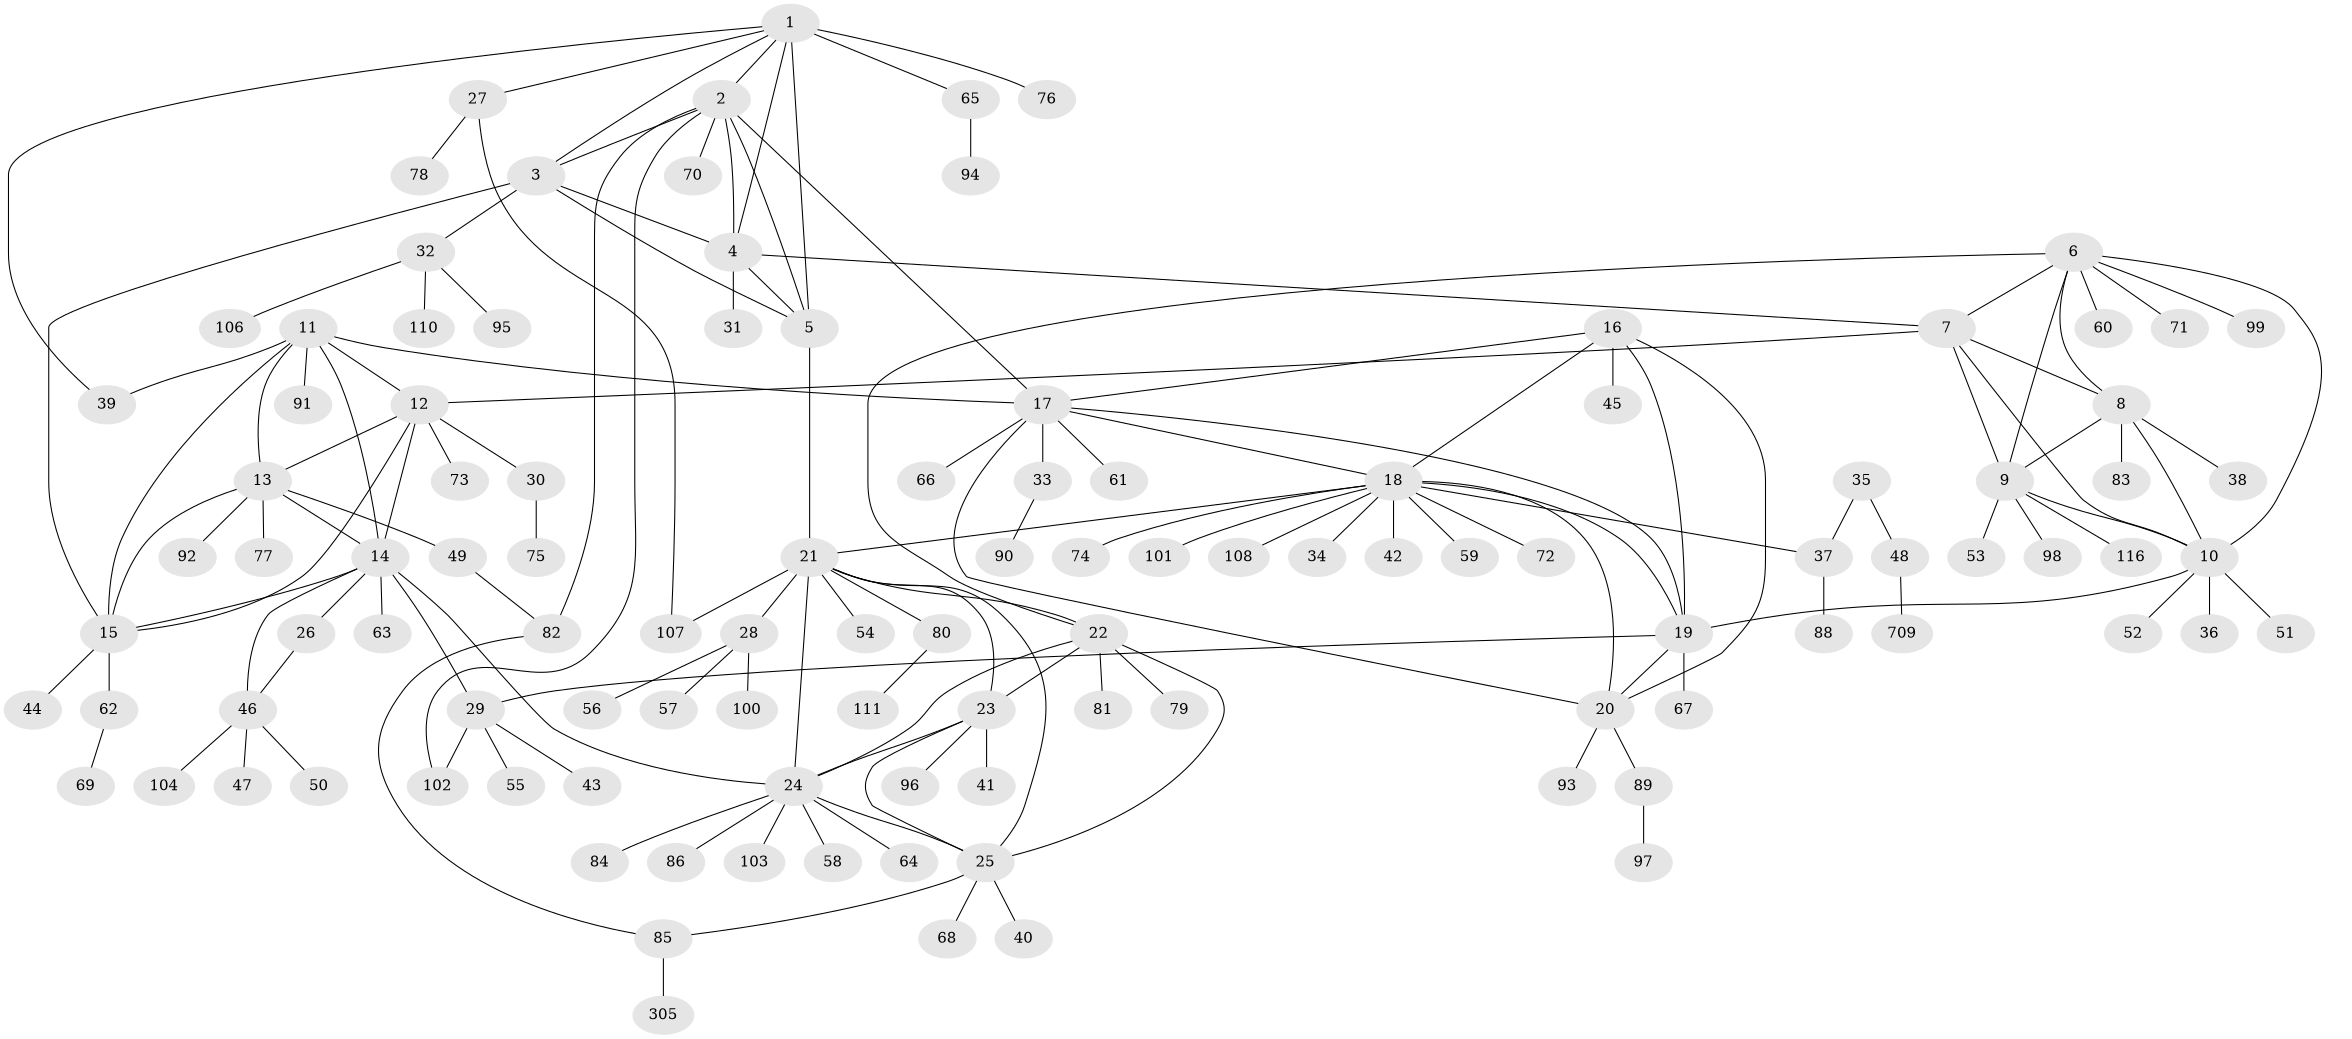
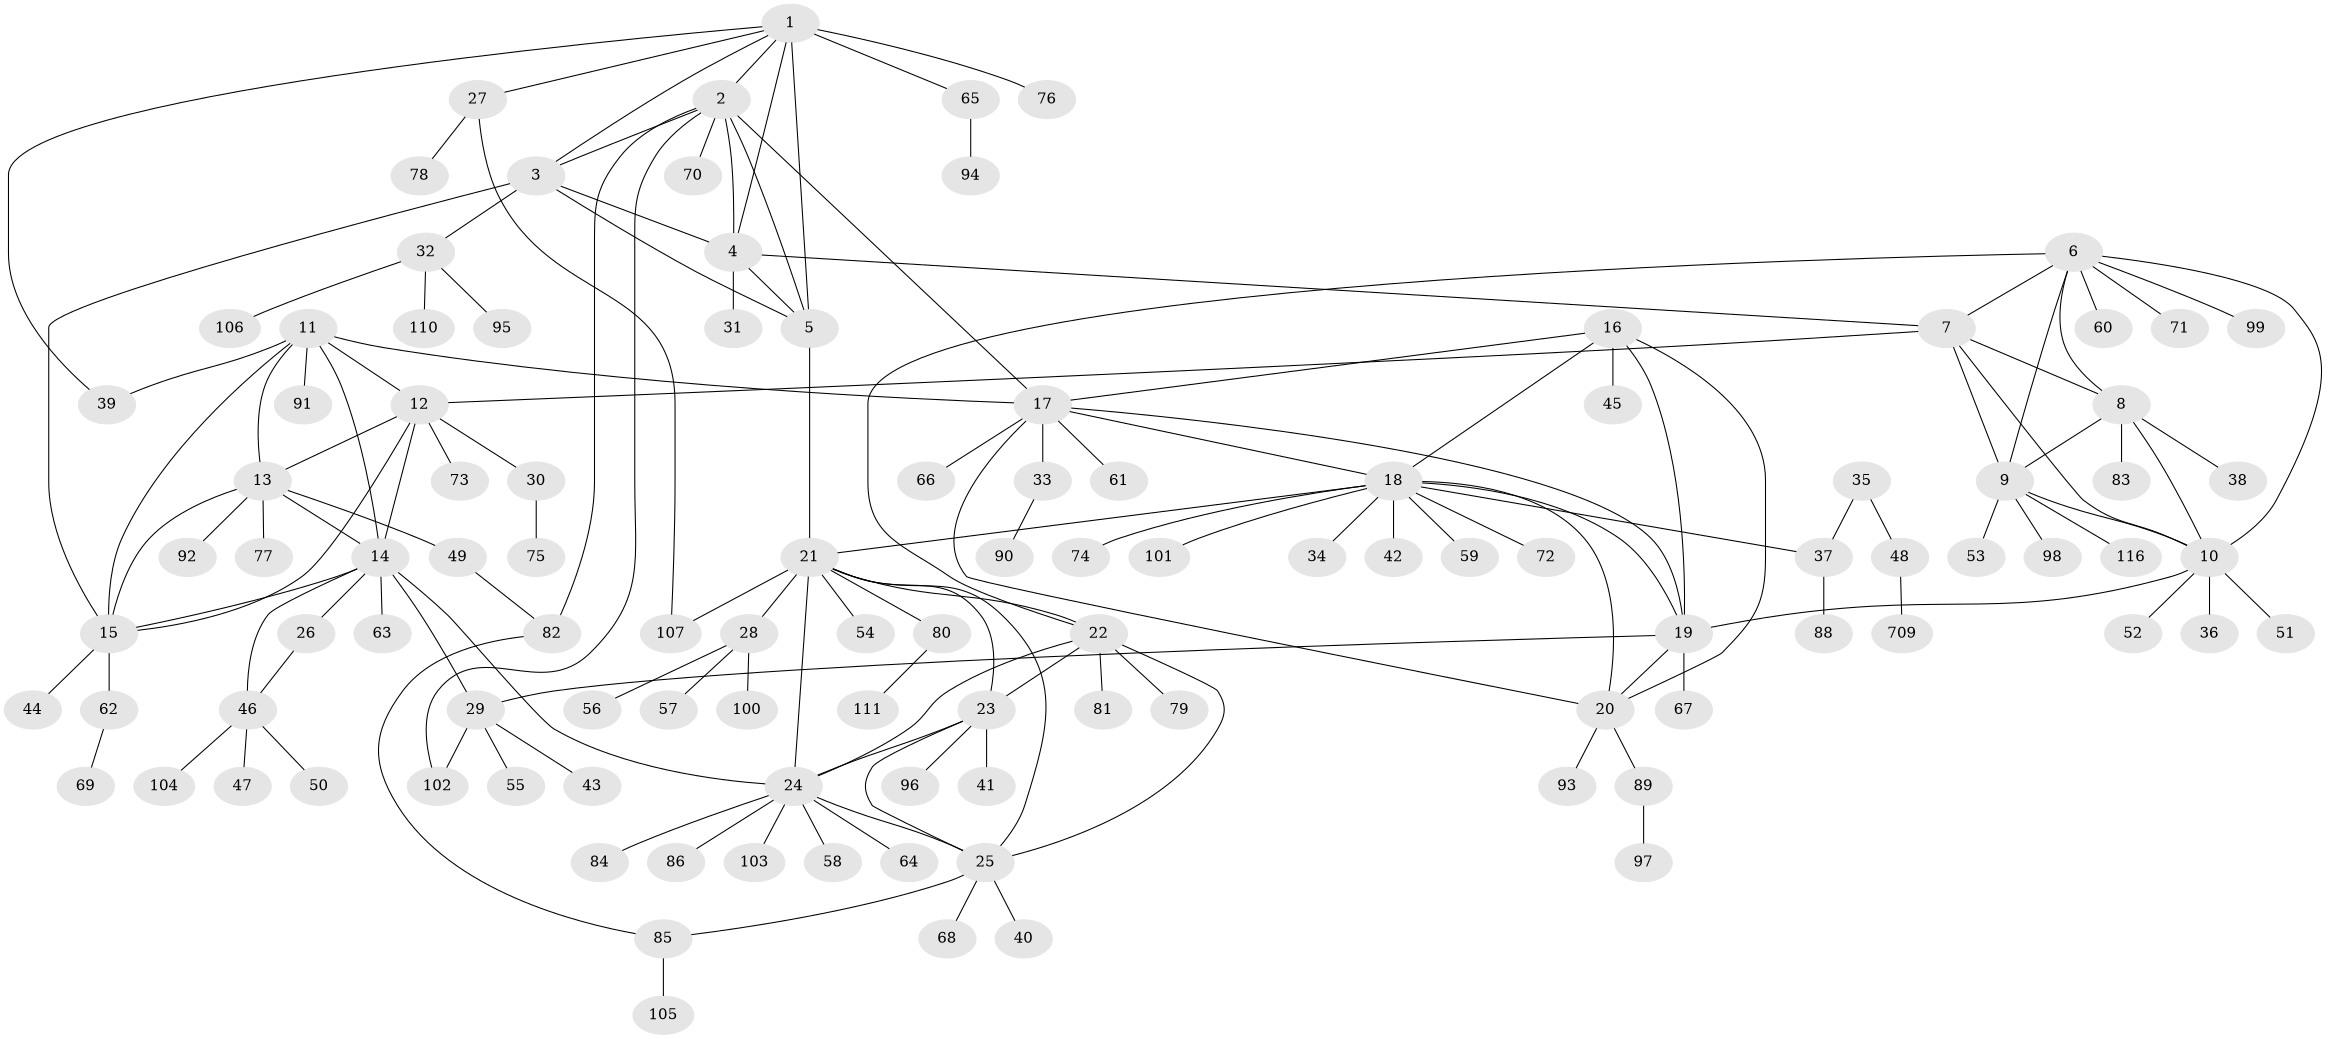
(1239, 557) -> none
(663, 1015) -> (663, 1015)
